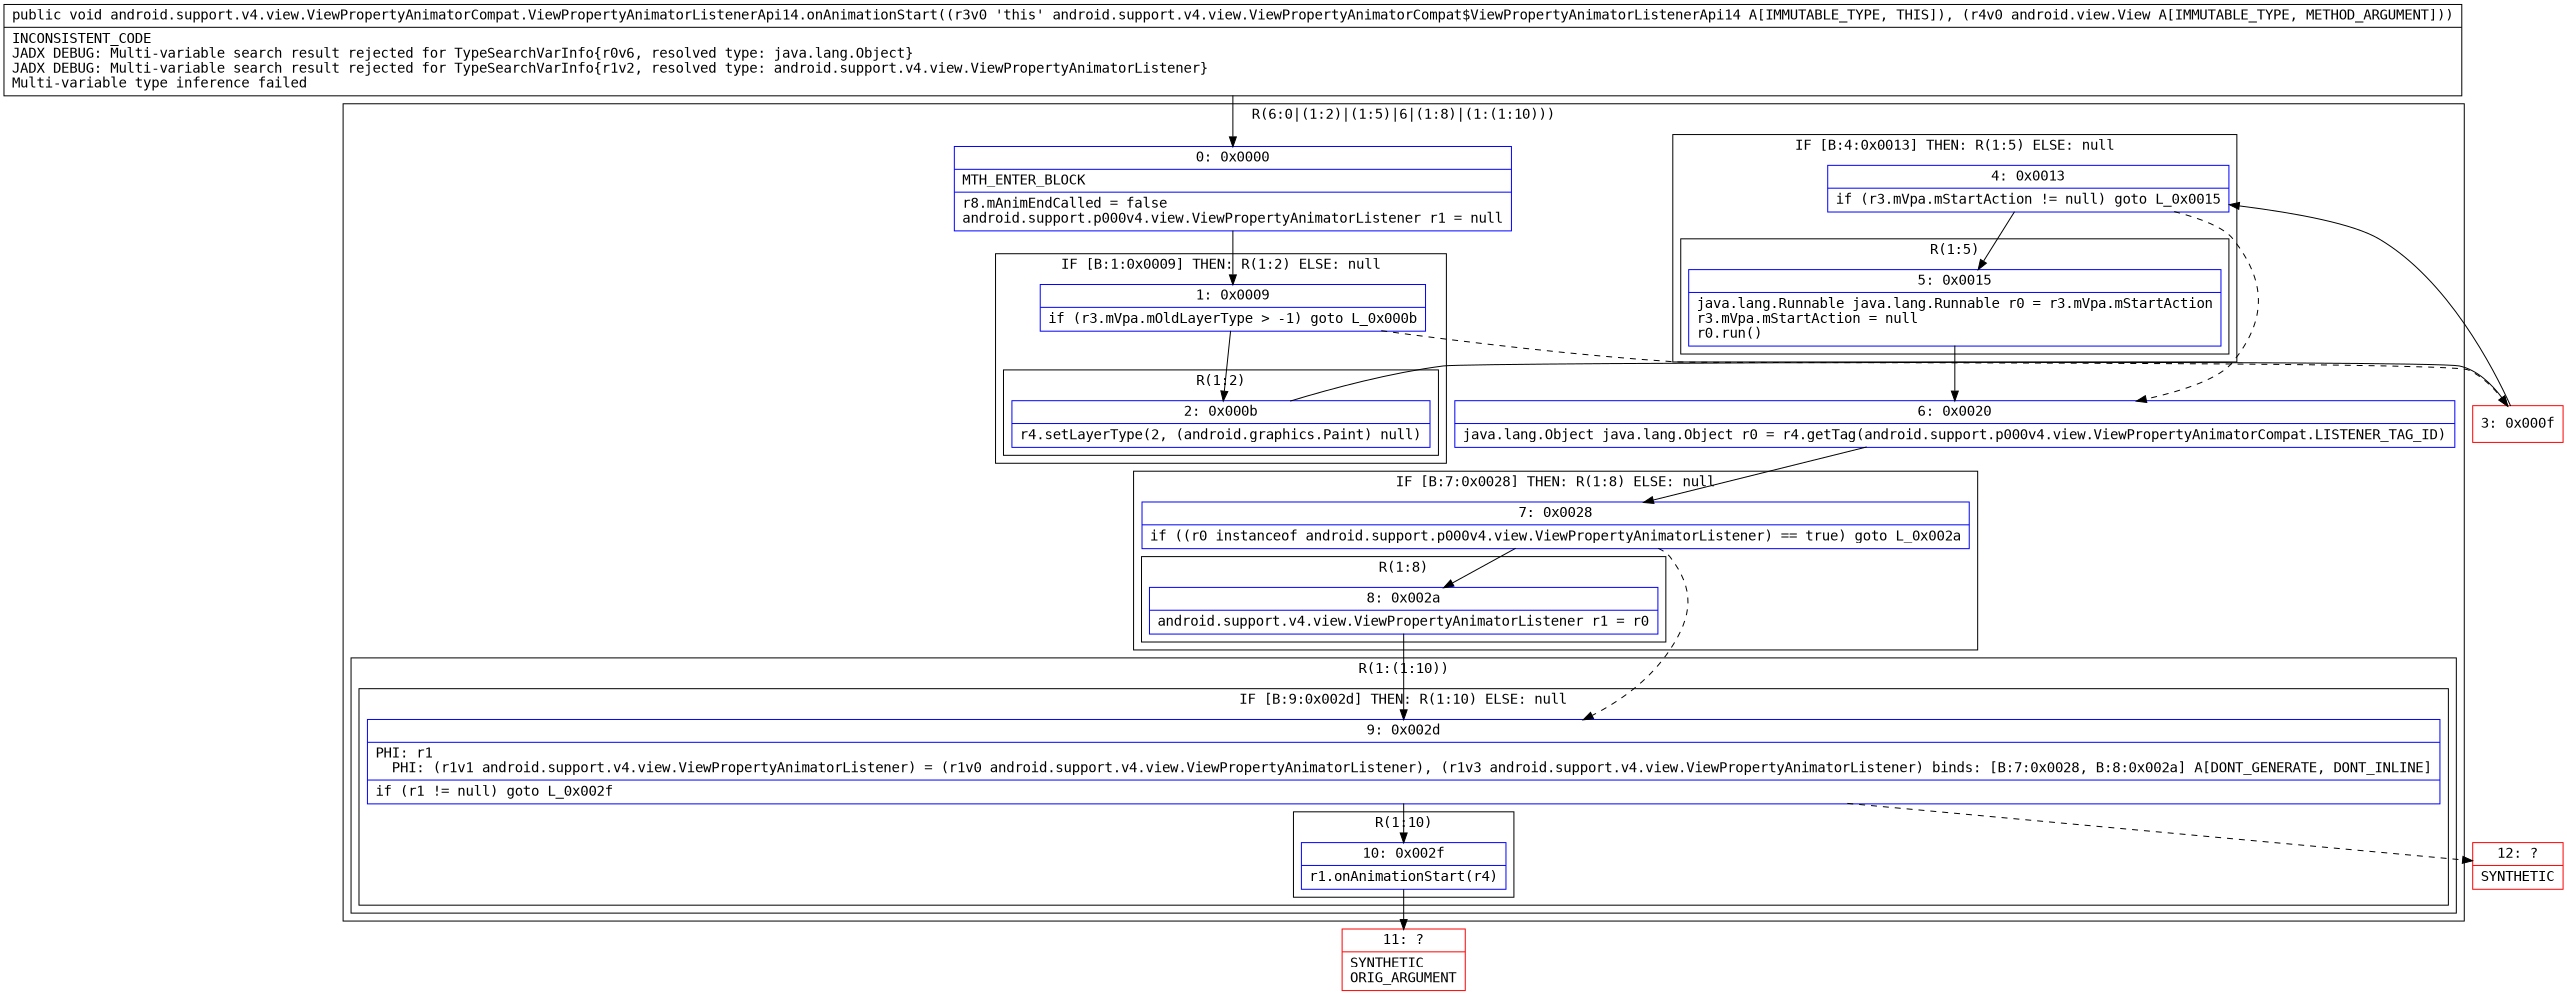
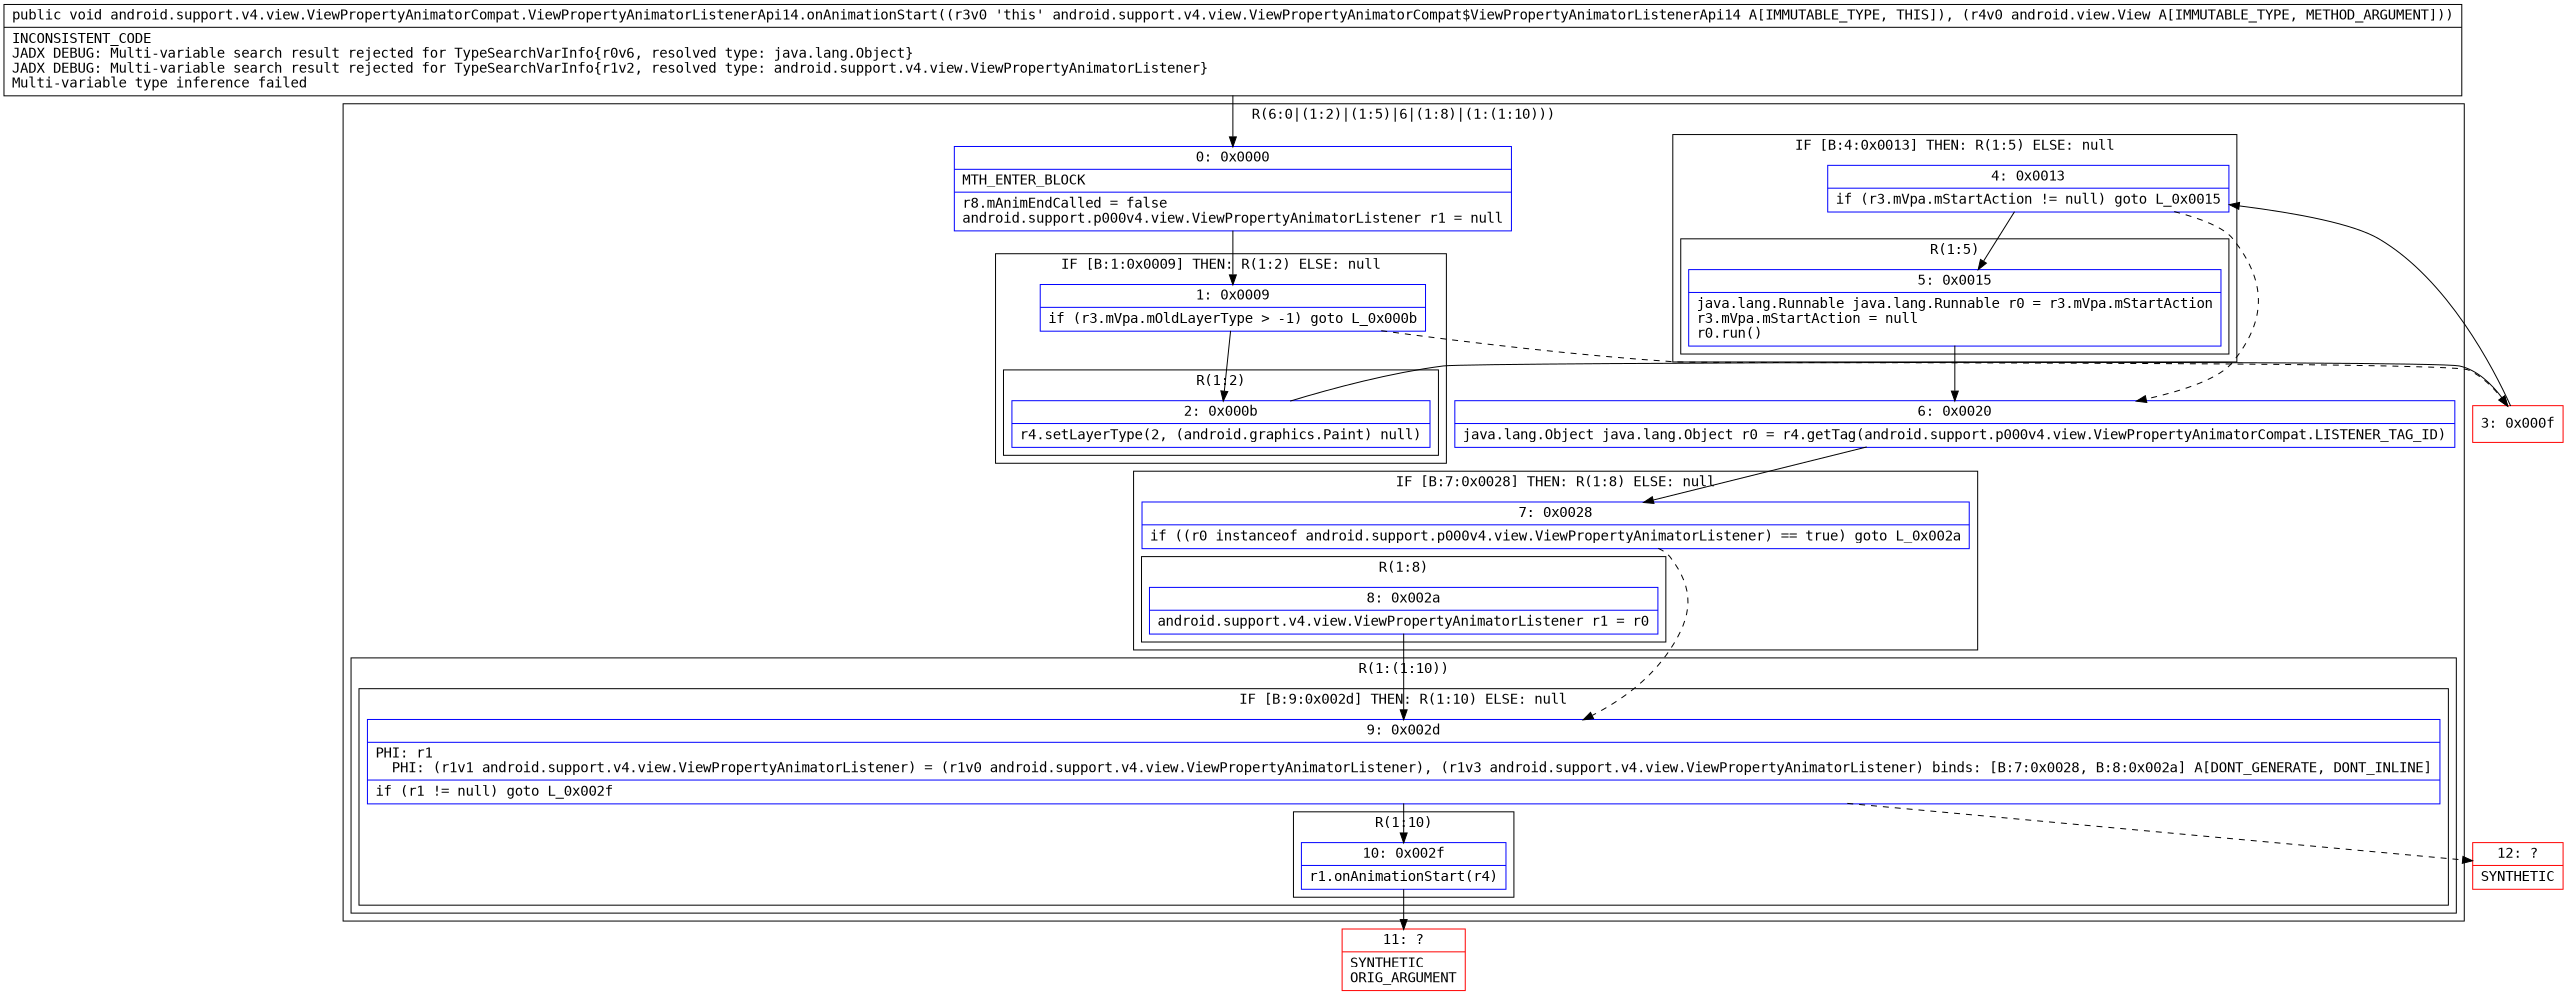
(1484, 566) -> none
